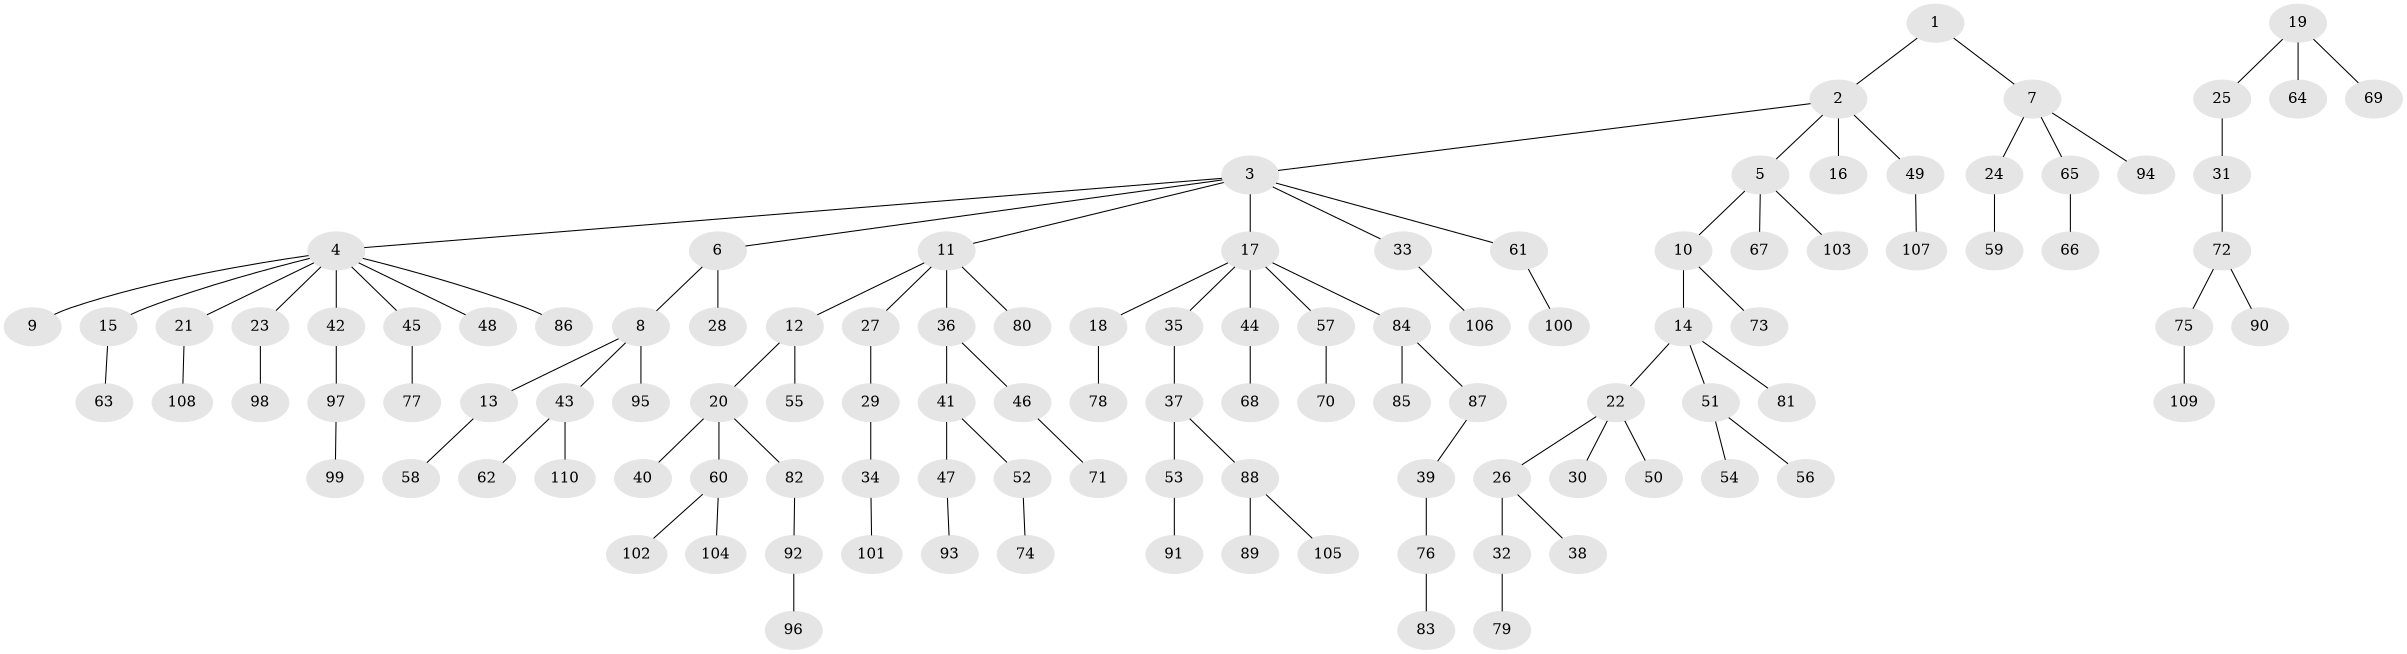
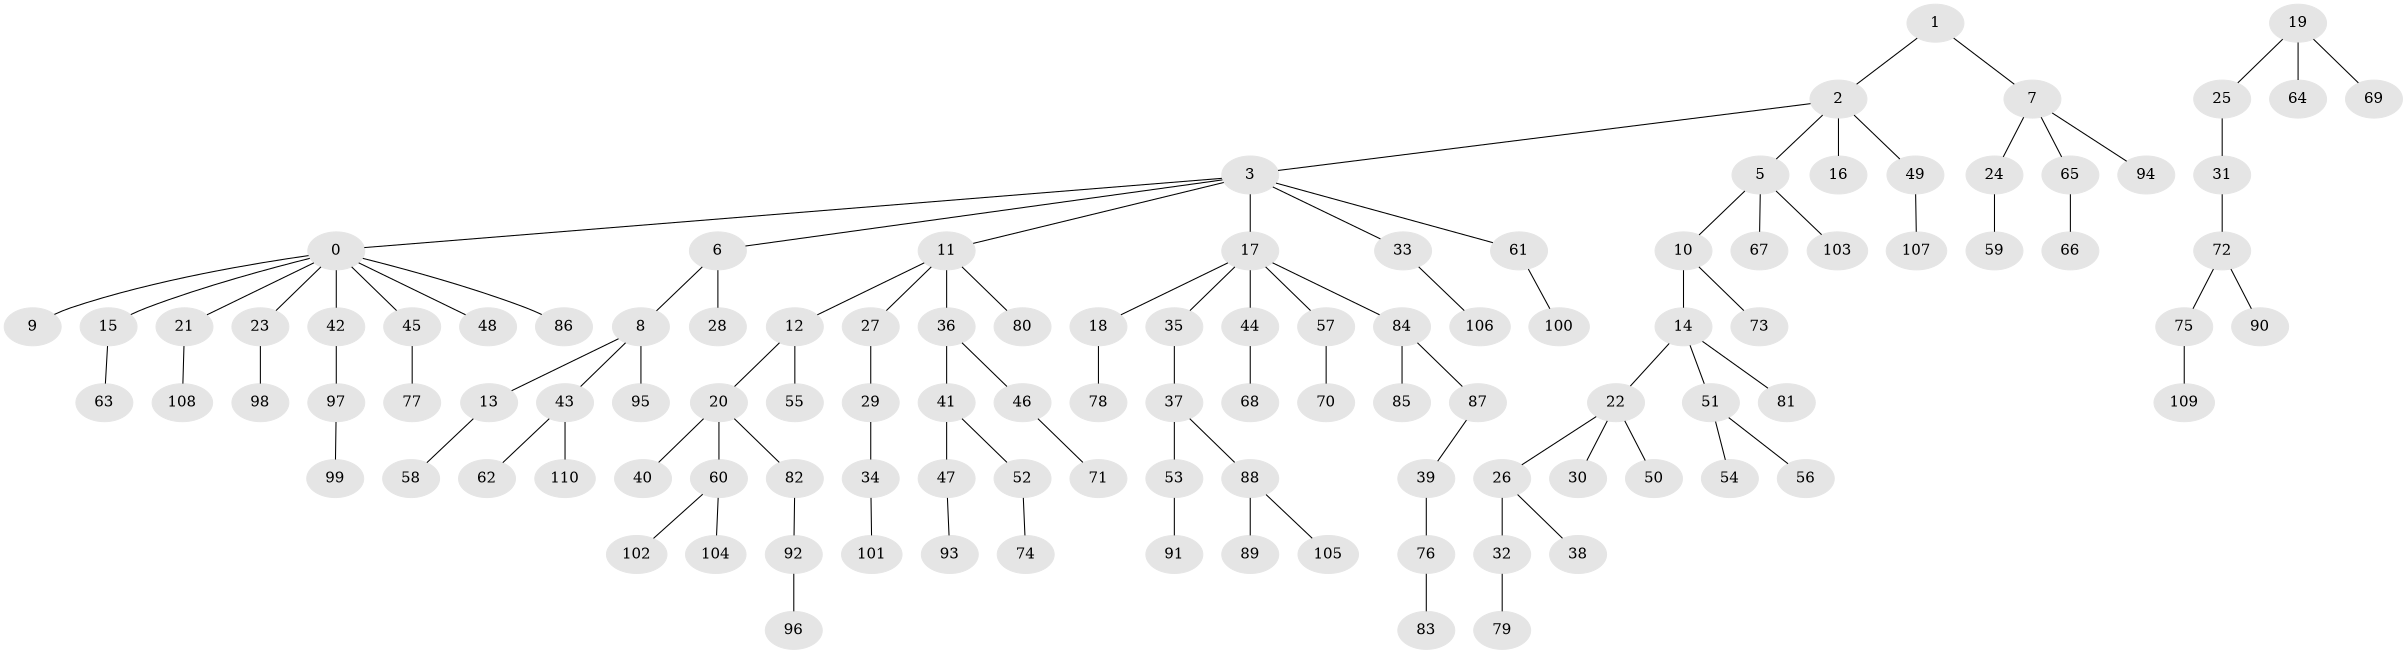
(336, 251) -> (336, 251)
